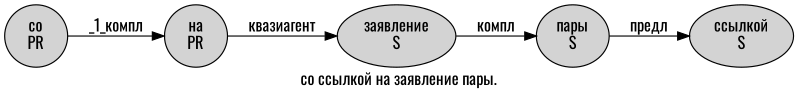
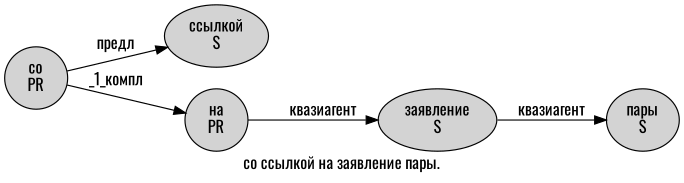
(496, 27) -> (552, 111)
(643, 36) -> (112, 60)
